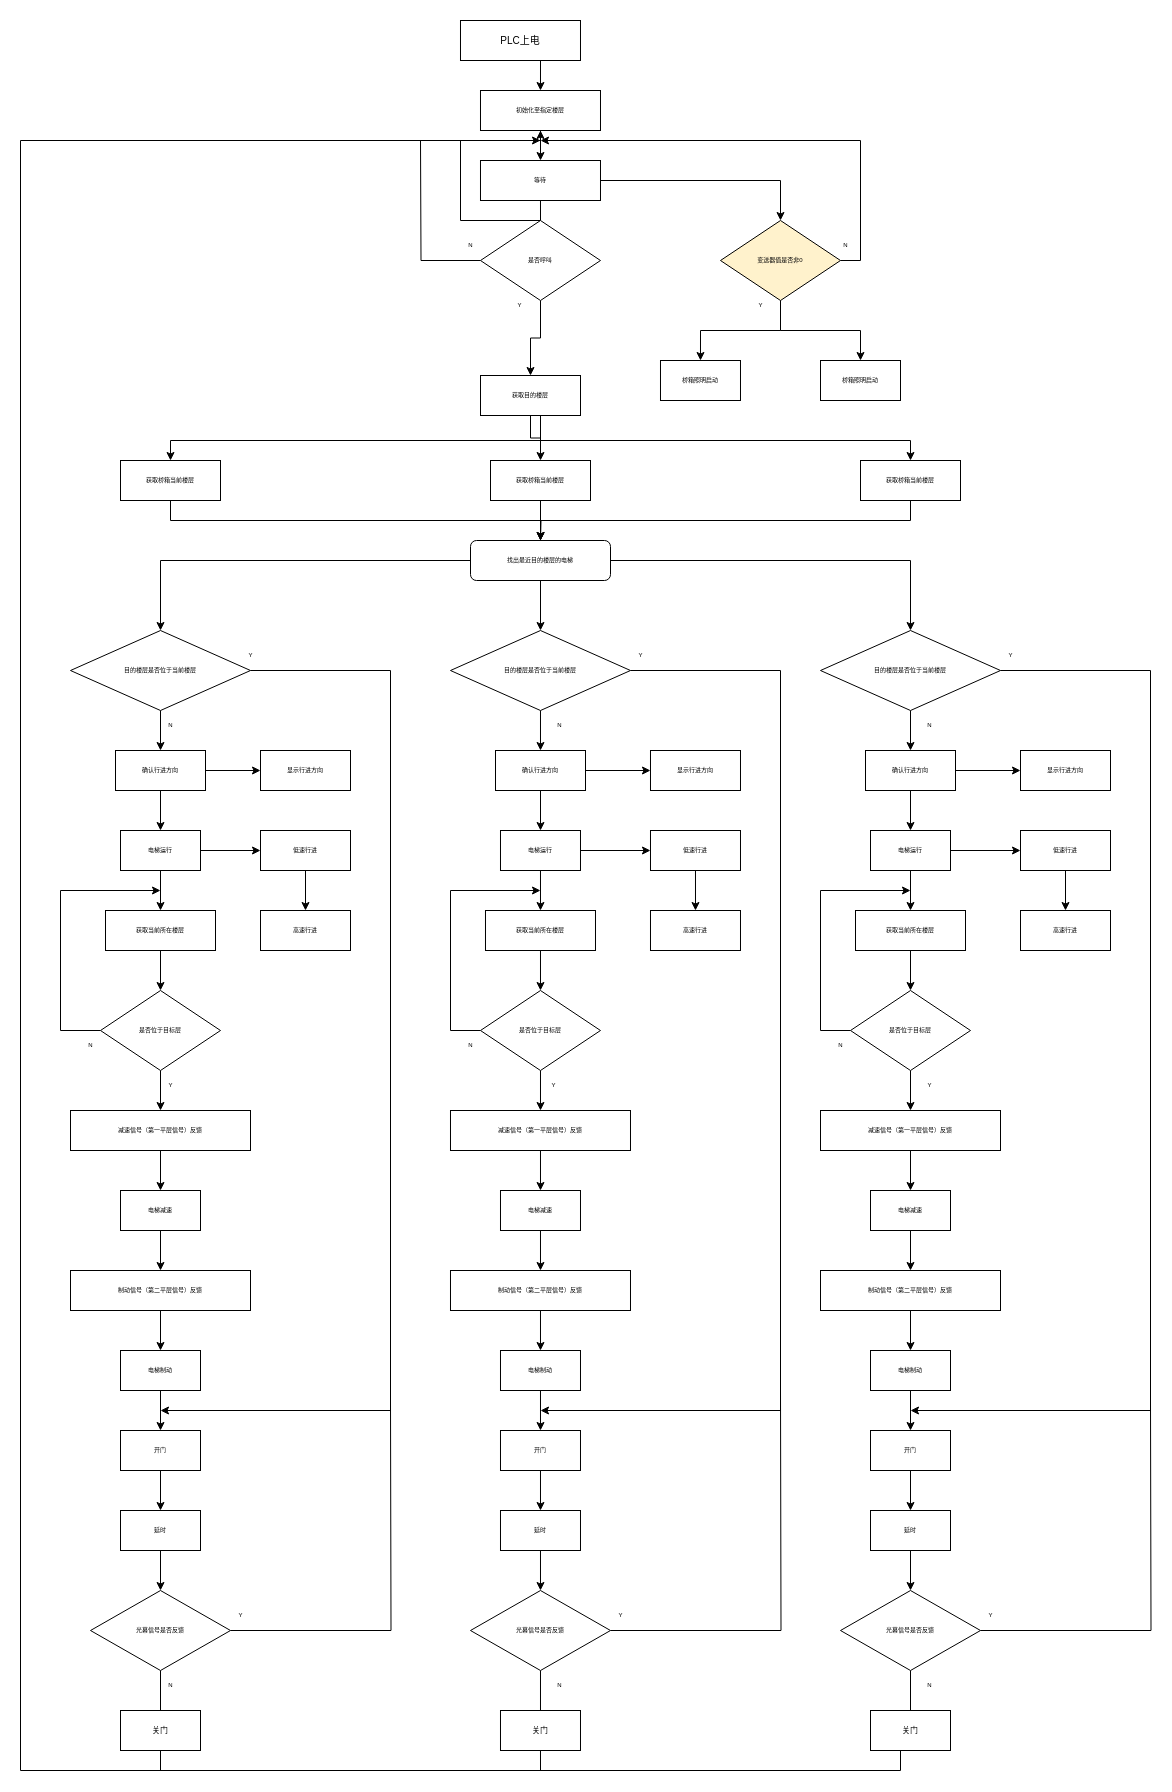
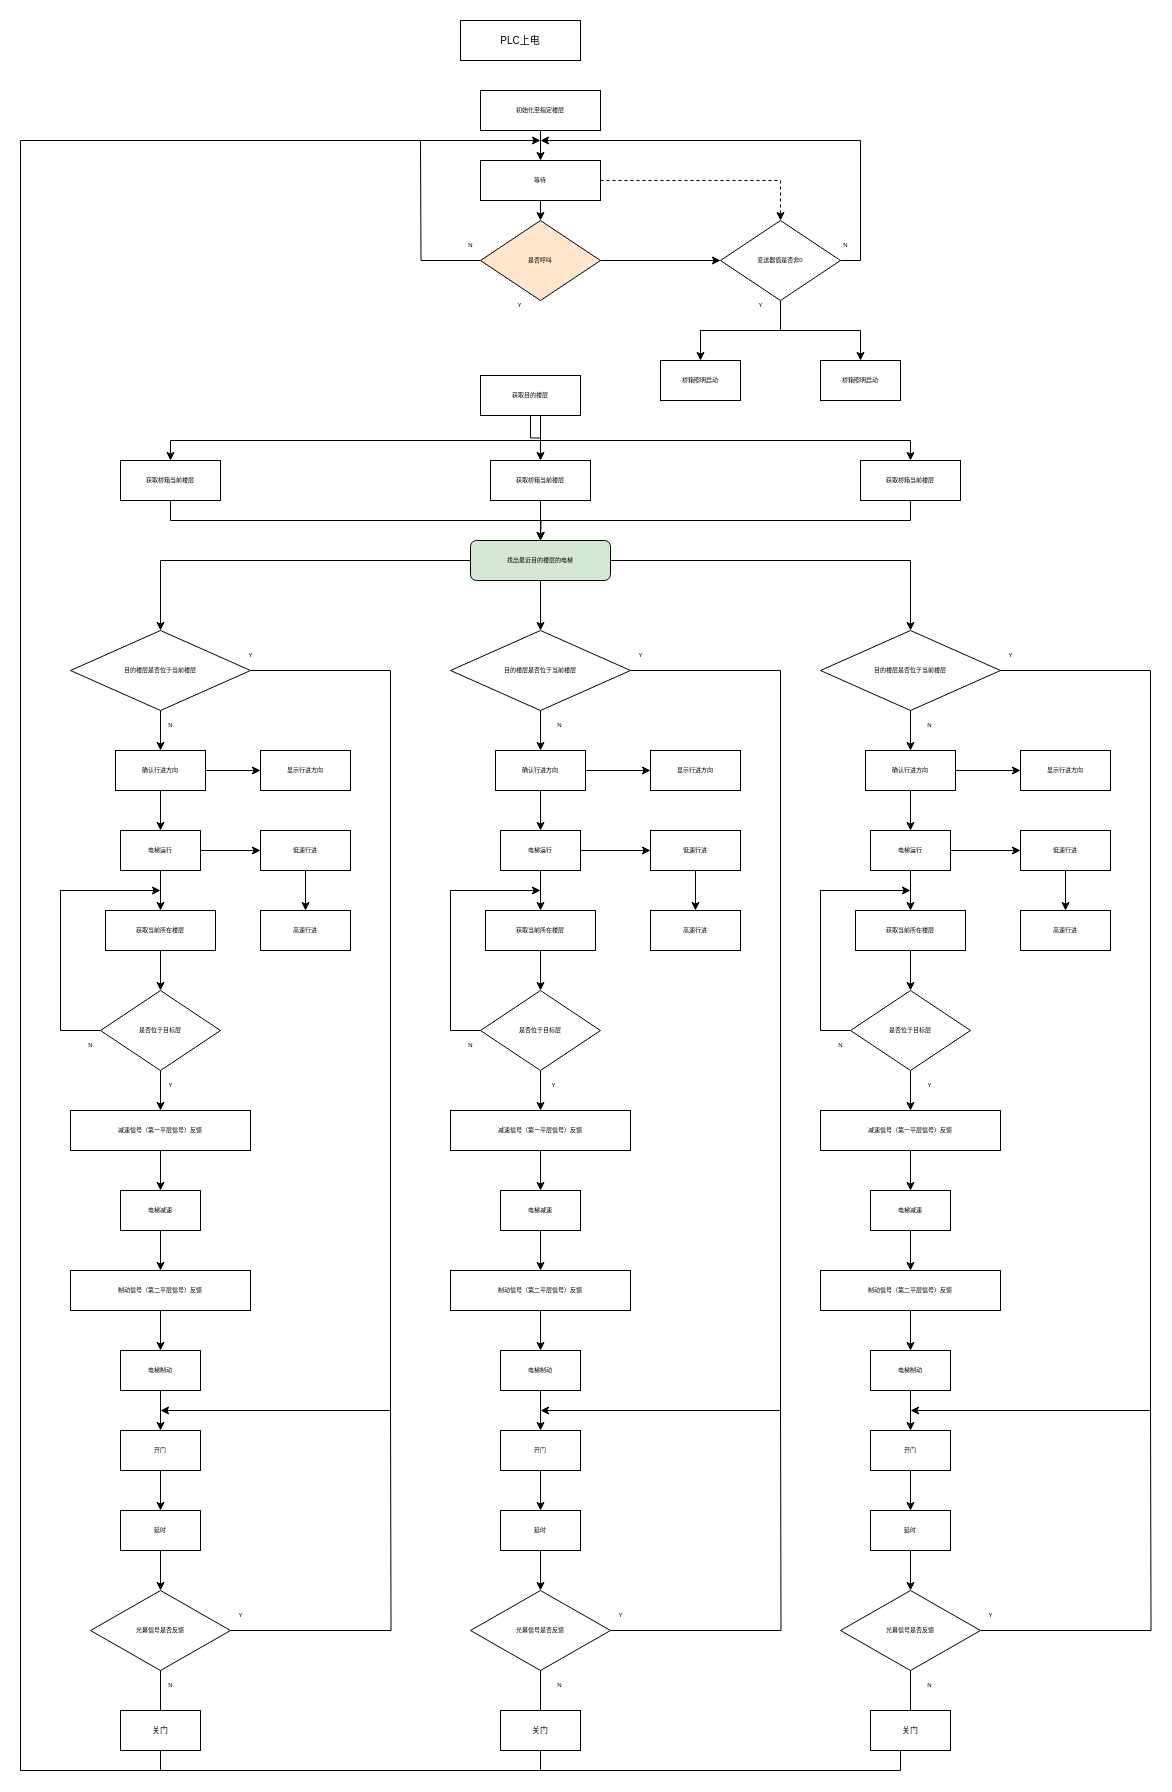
(540, 71) -> none
(705, 181) -> (705, 181)
(466, 221) -> (540, 212)
(540, 261) -> (540, 261)
(780, 261) -> (780, 261)
(539, 338) -> (657, 261)
(541, 561) -> (541, 561)
